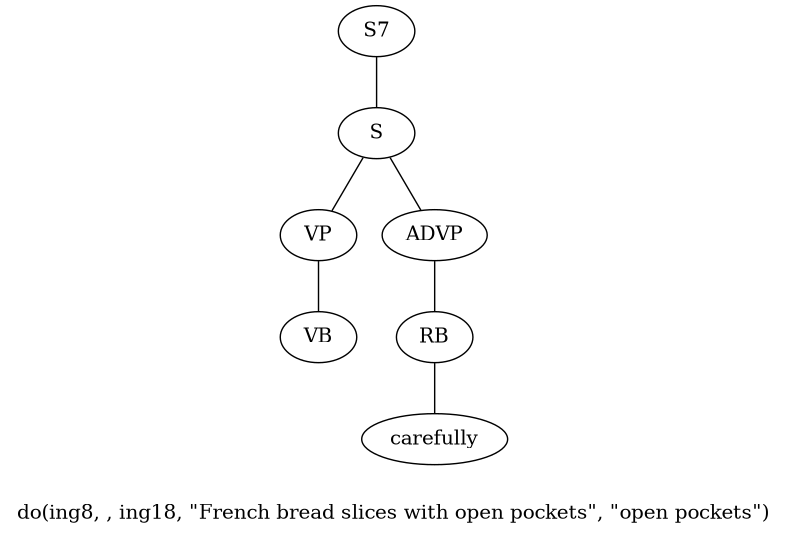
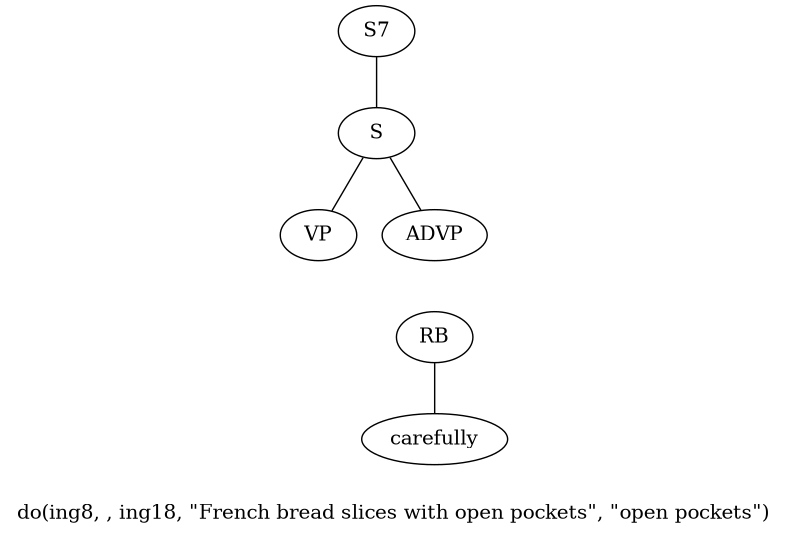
(435, 286) -> none
(319, 337) -> none
